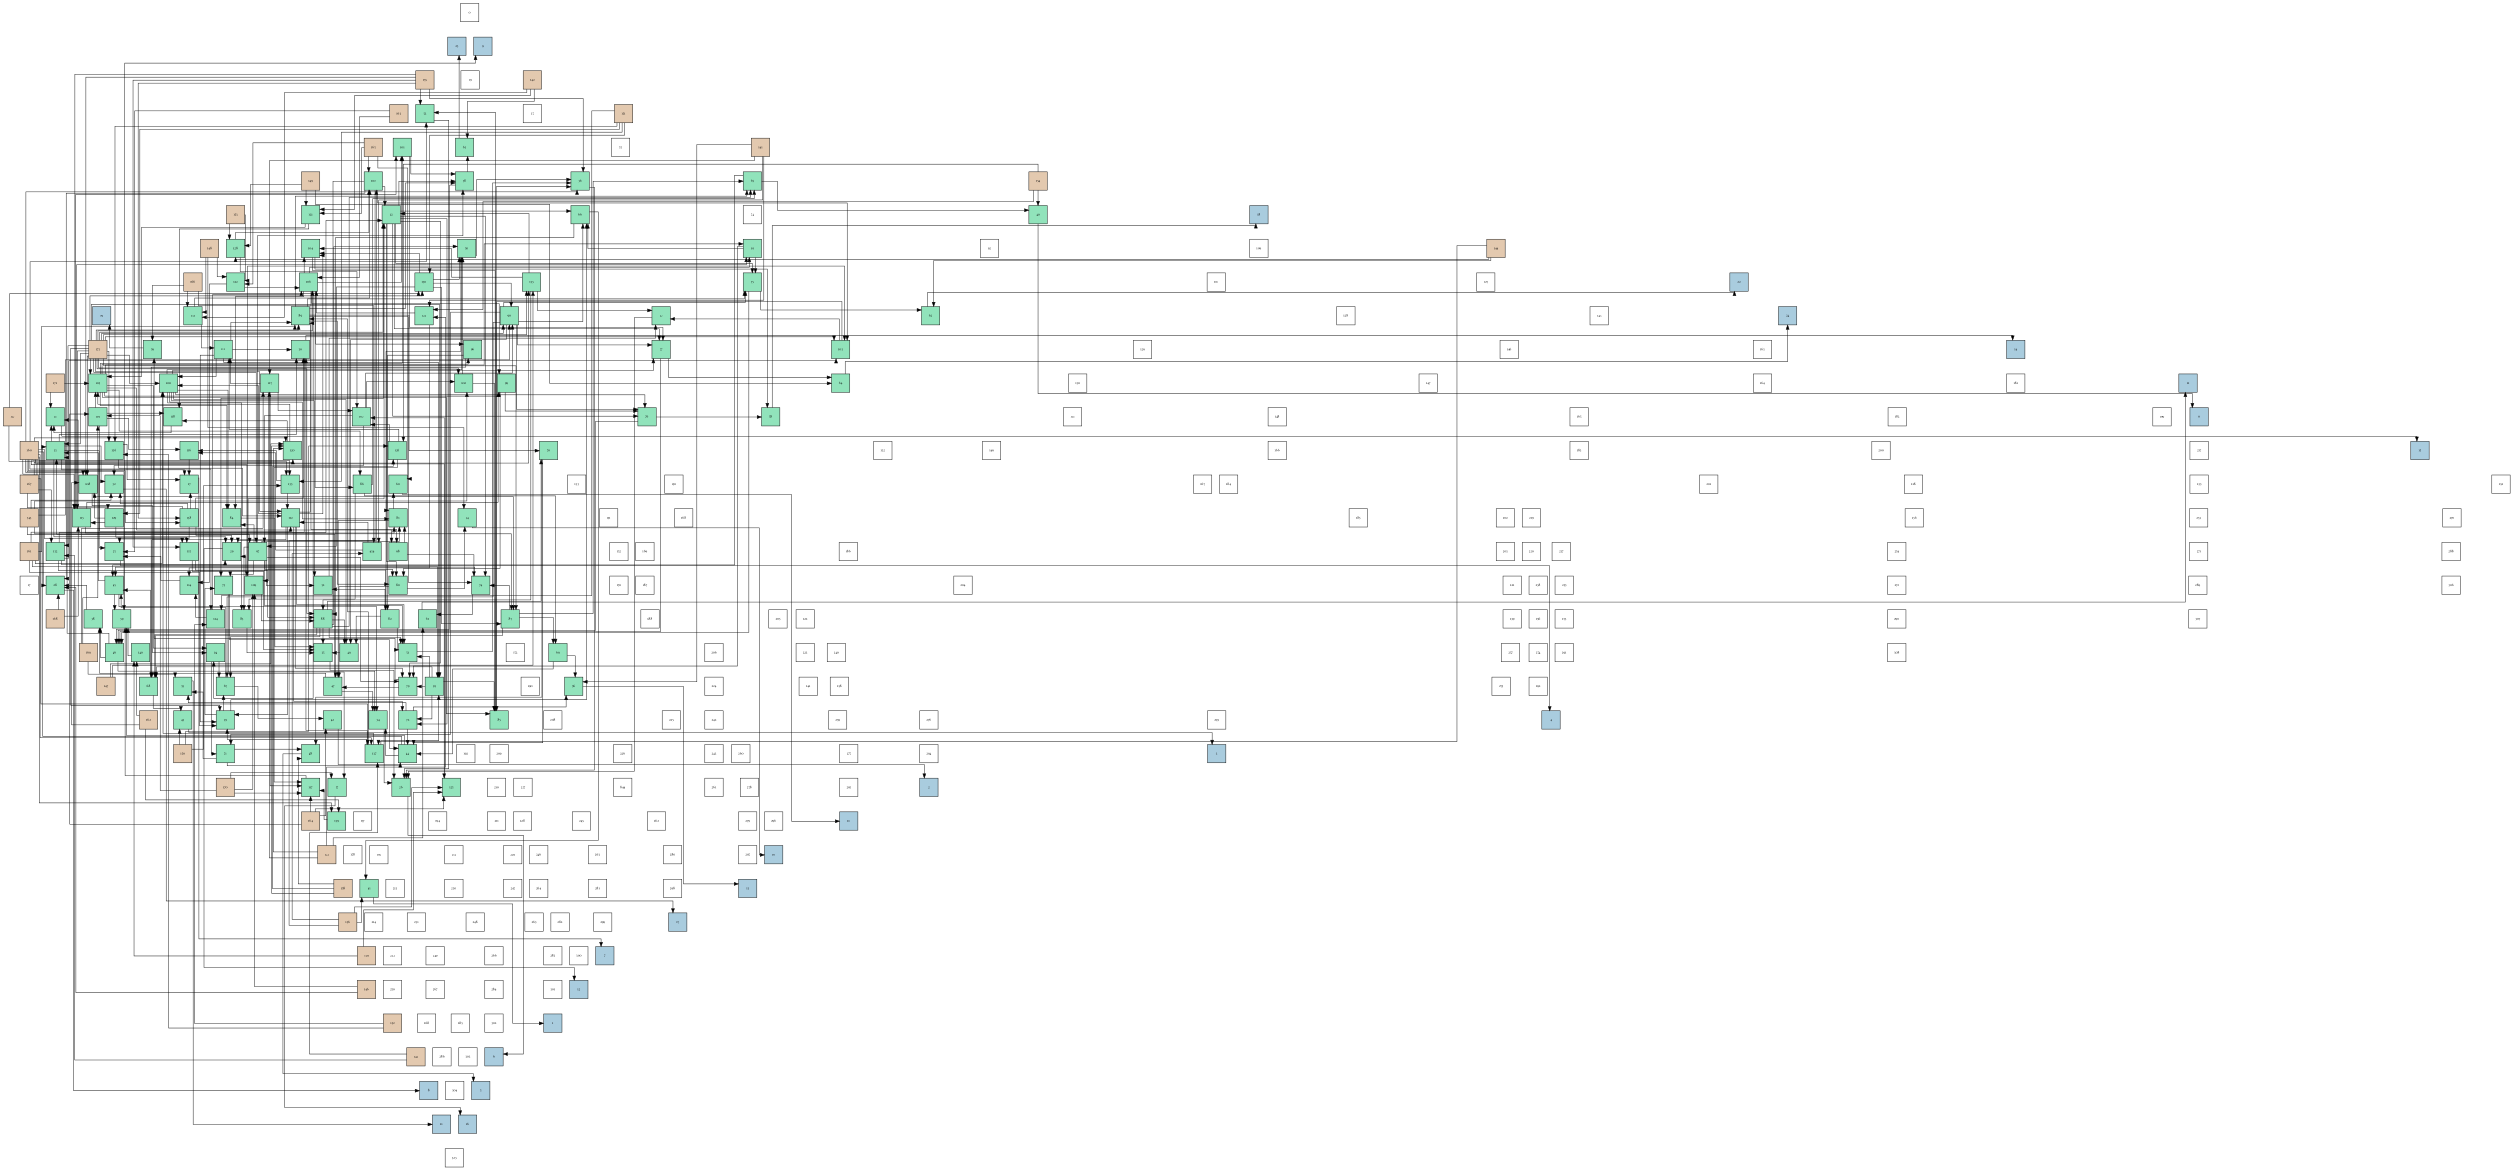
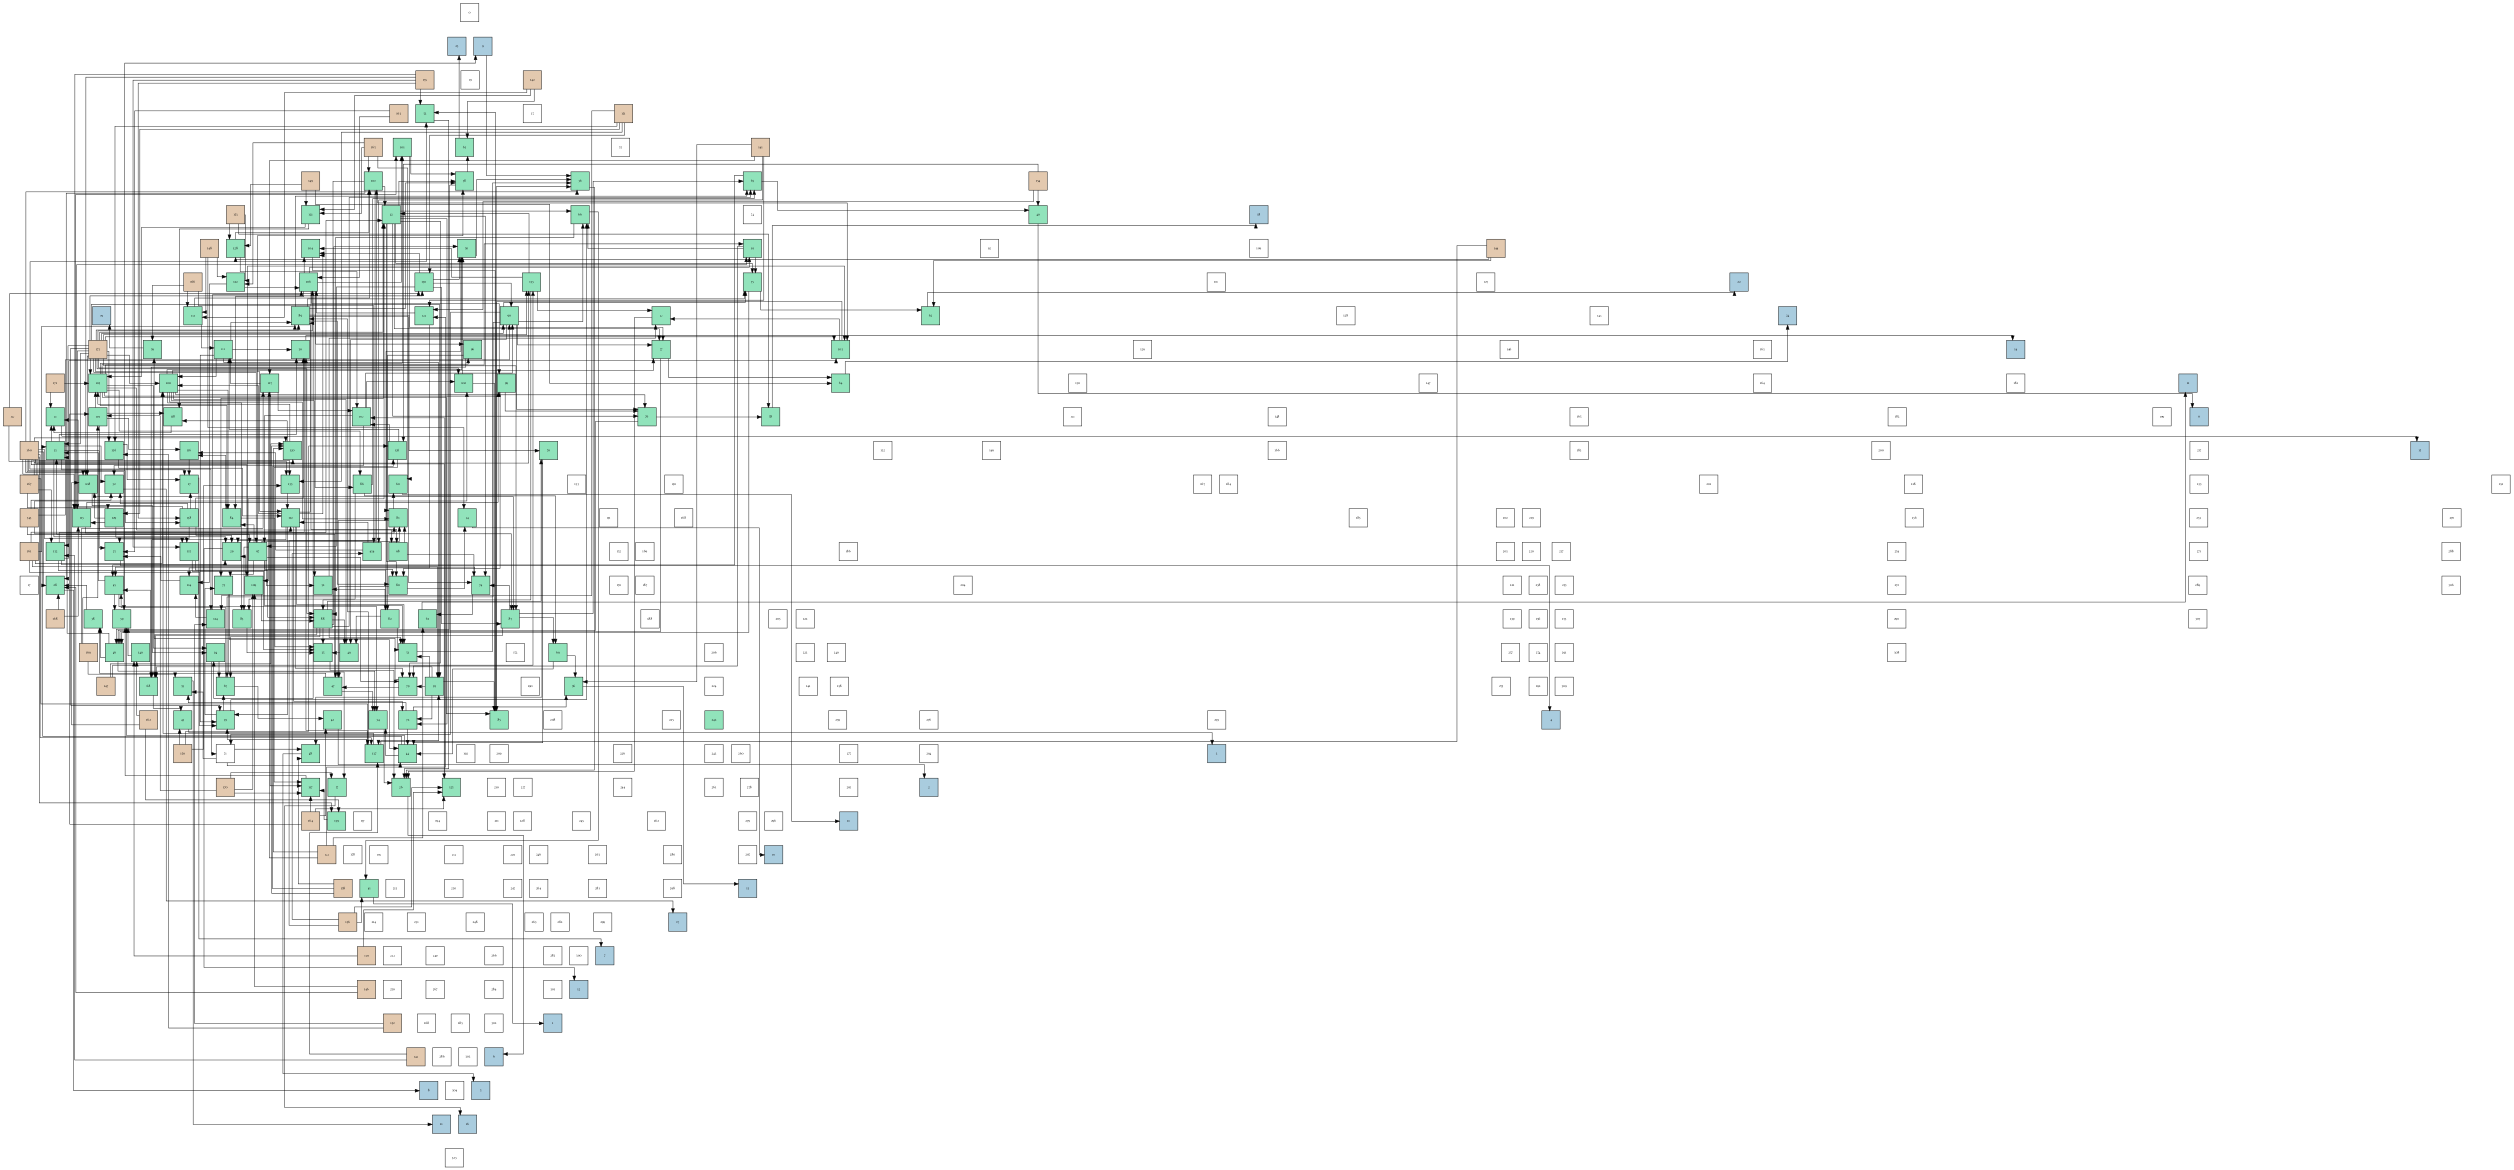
(530, 98) -> (486, 156)
(603, 269) -> (565, 234)
(257, 451) -> (224, 455)
none -> (1564, 686)
(714, 720) -> (714, 720)
(225, 754) -> (225, 754)
(623, 787) -> (623, 787)
